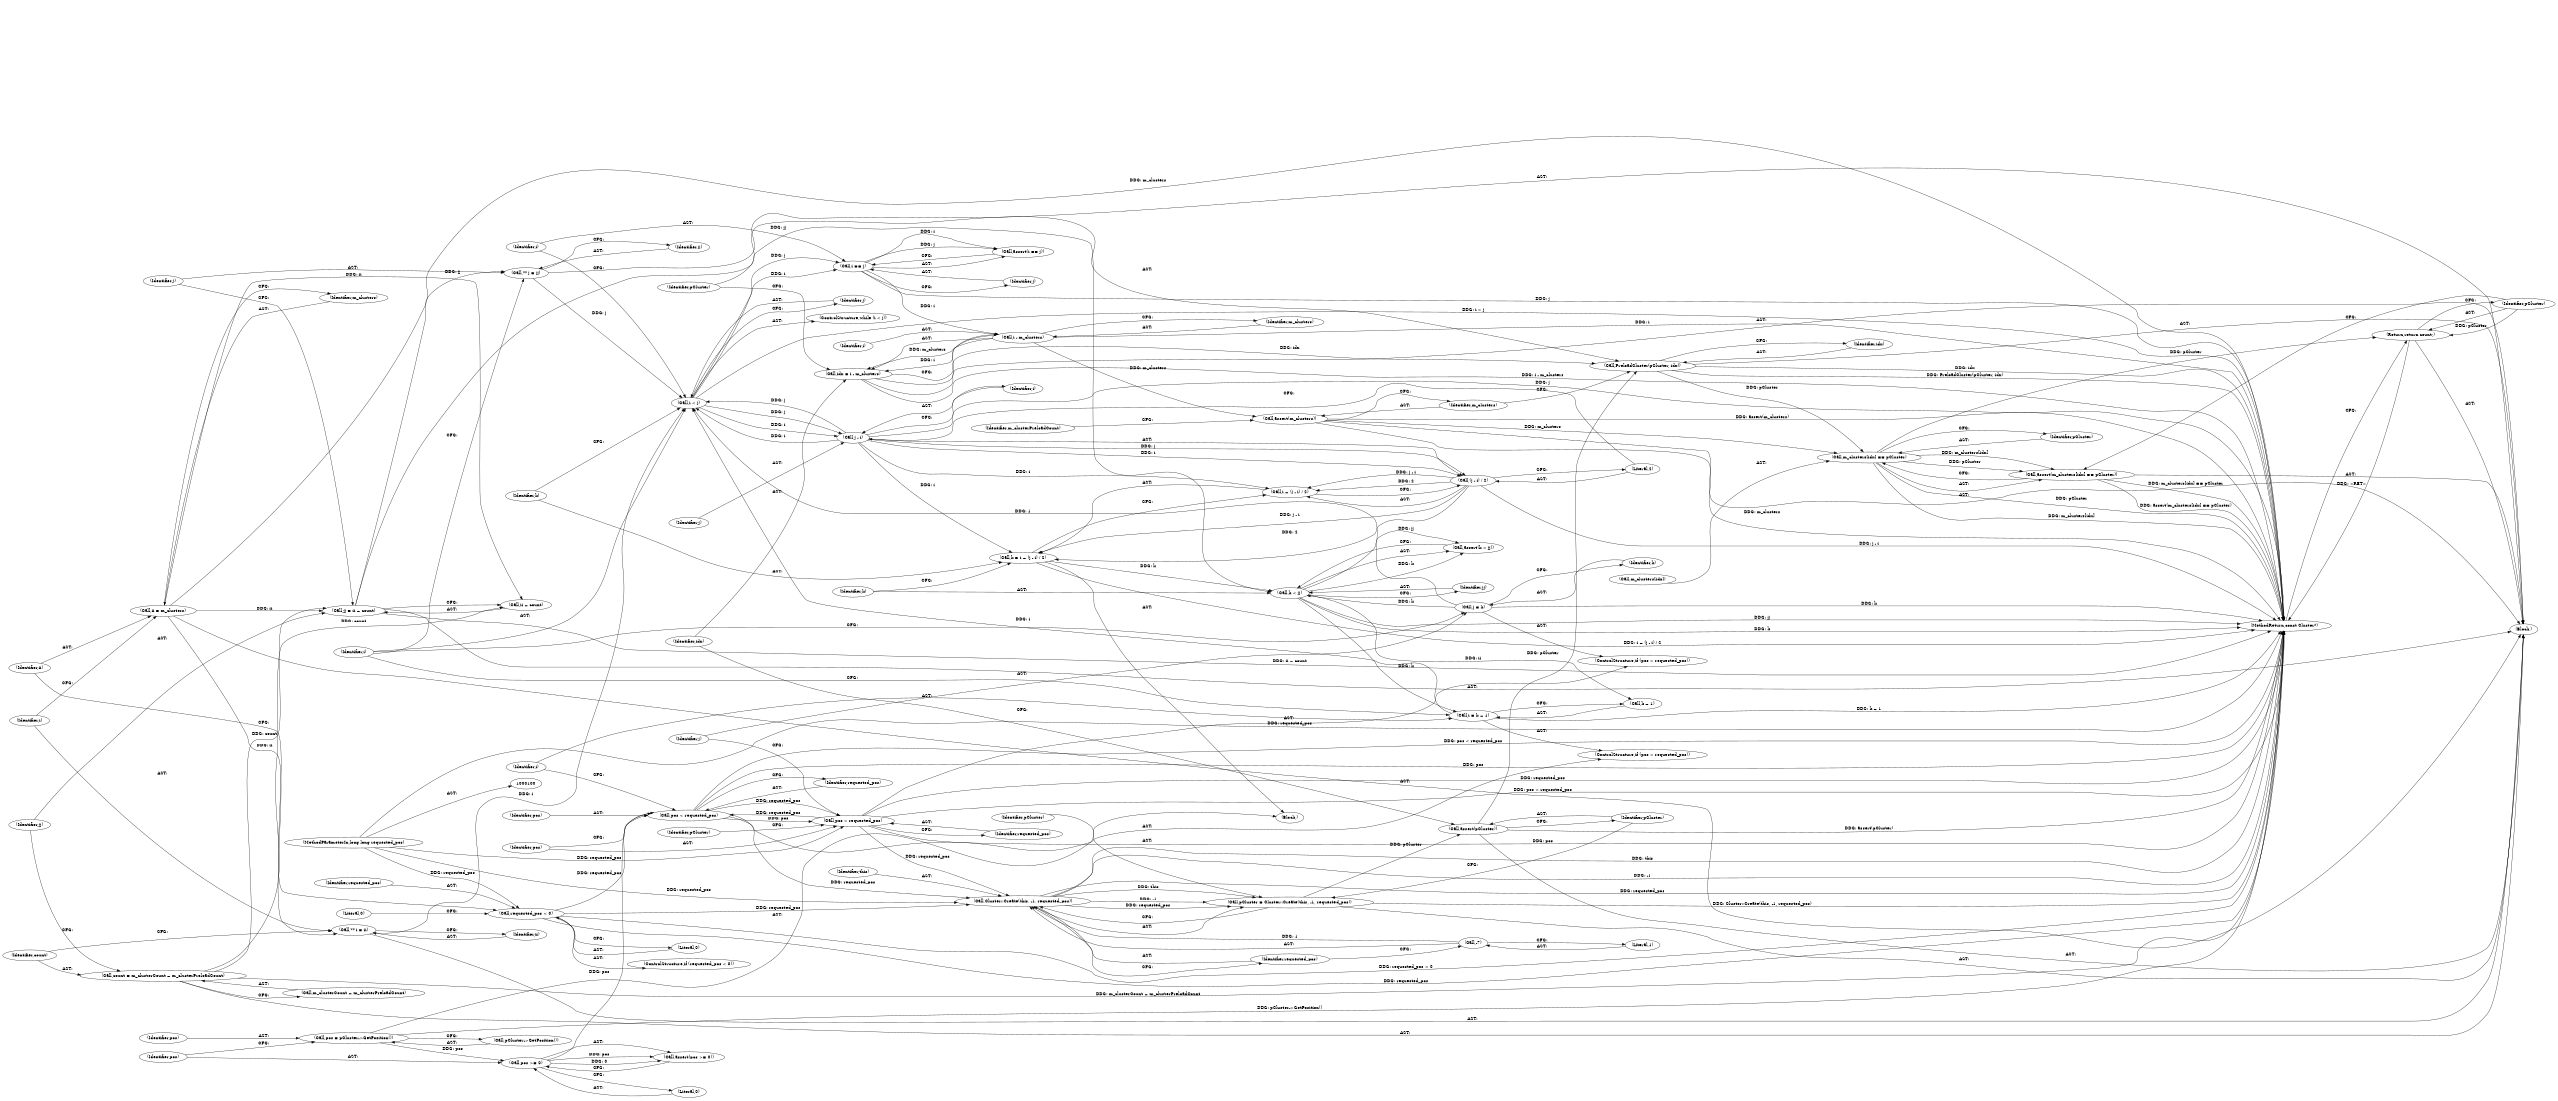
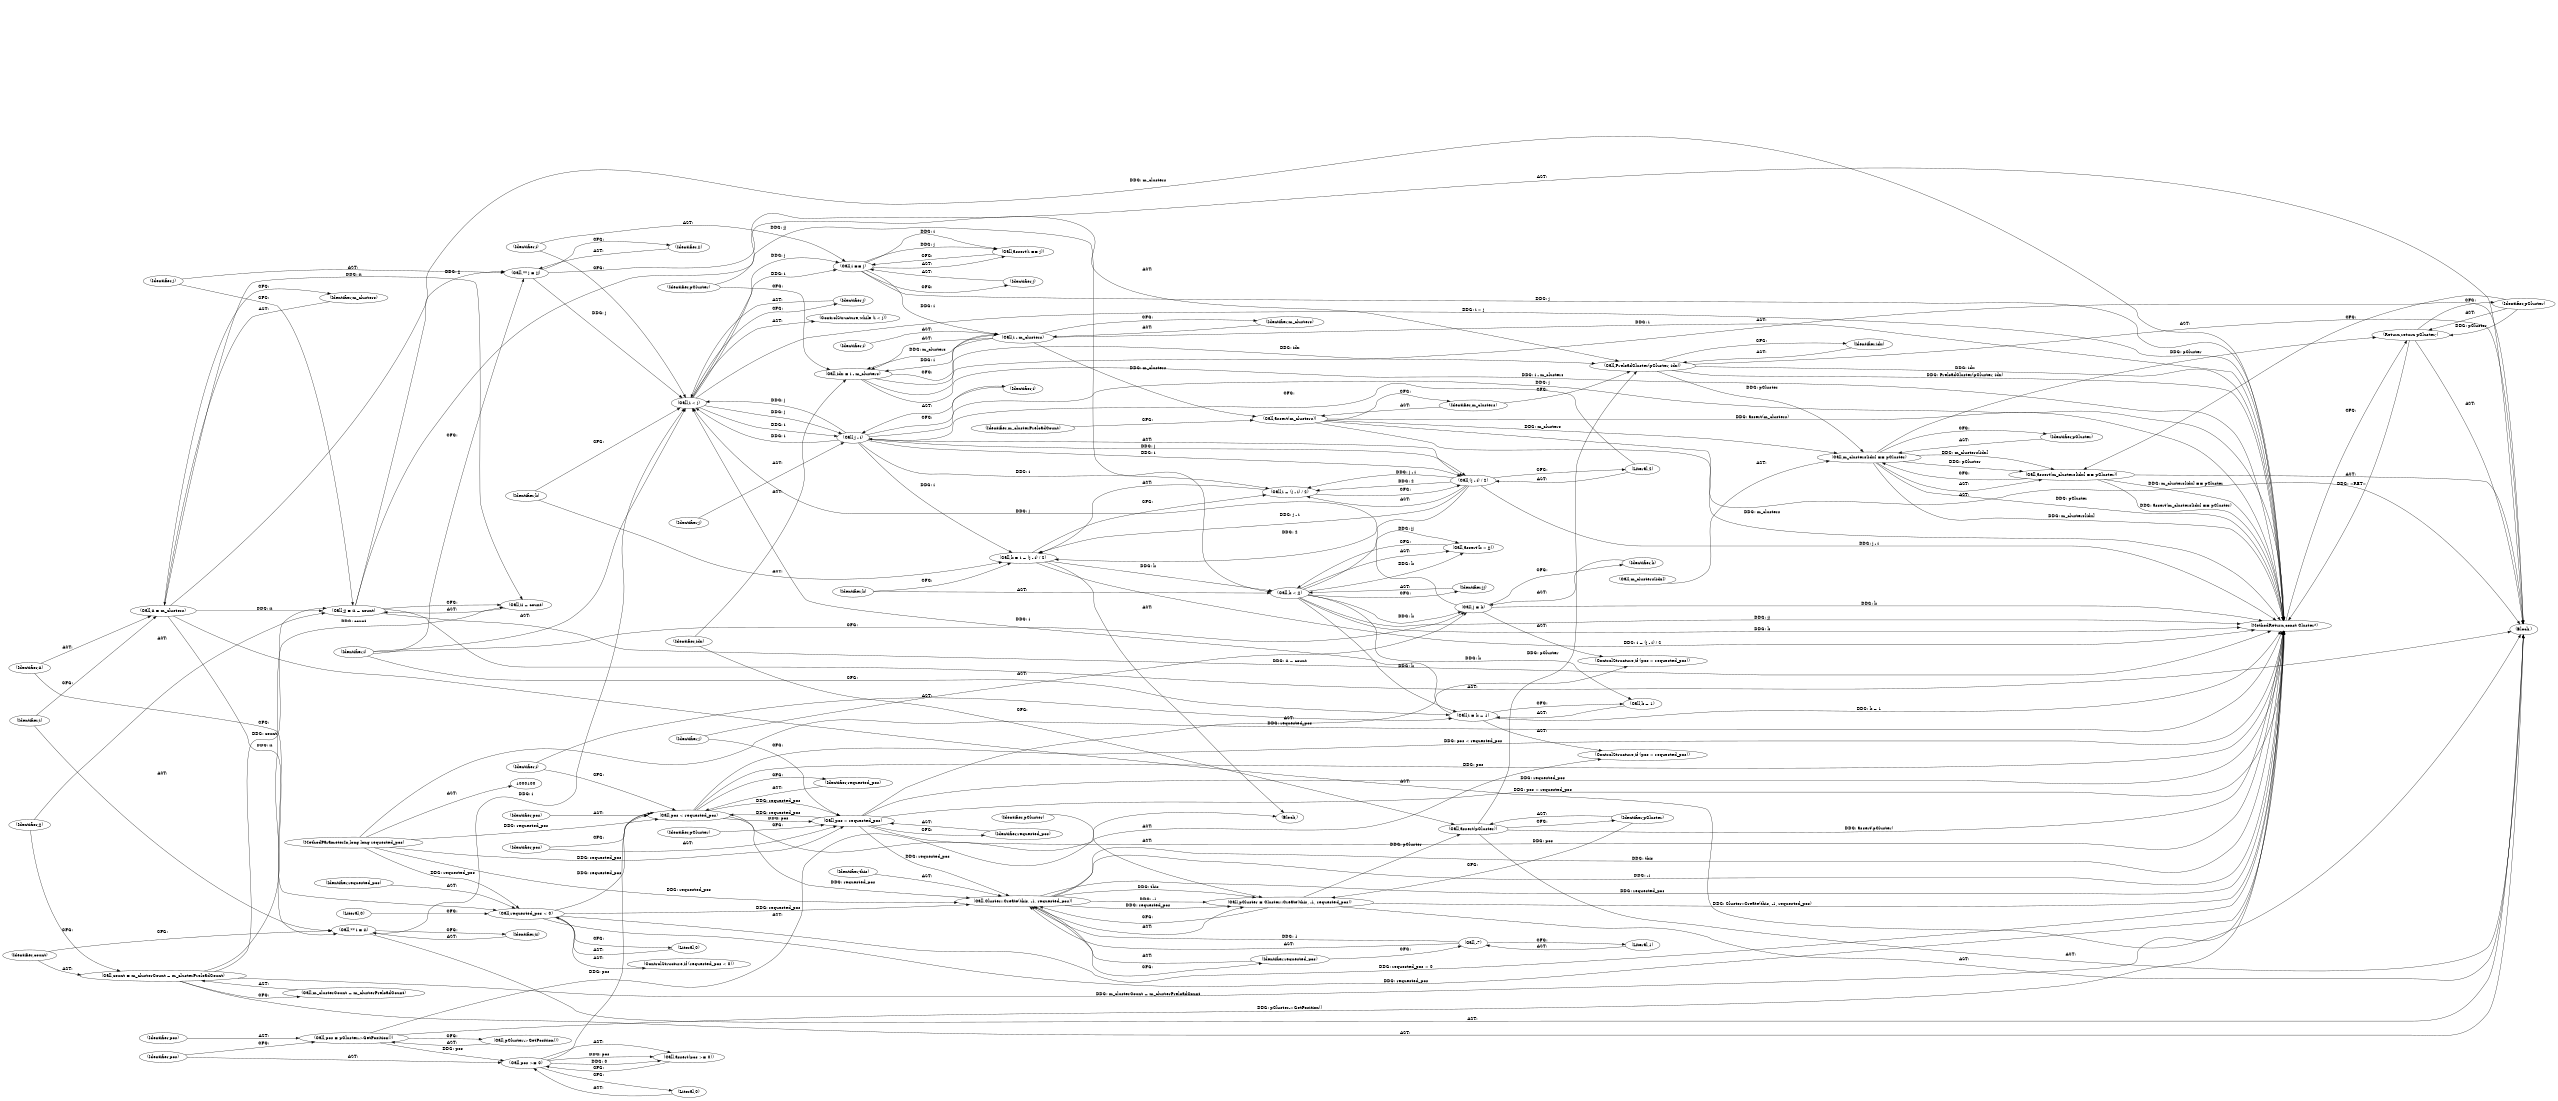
(2411, 335) -> (2411, 335)
(1023, 511) -> (1023, 511)
(1382, 604) -> (1381, 619)
(1473, 658) -> (1473, 658)
none -> (533, 831)
